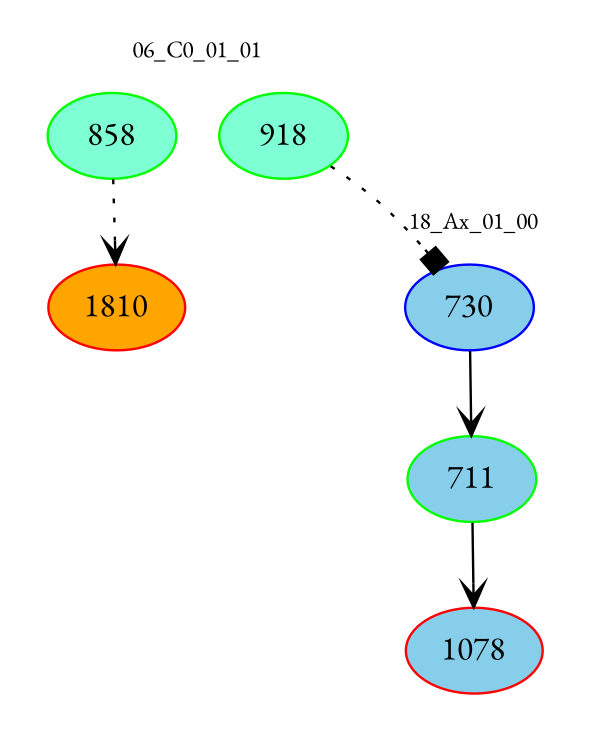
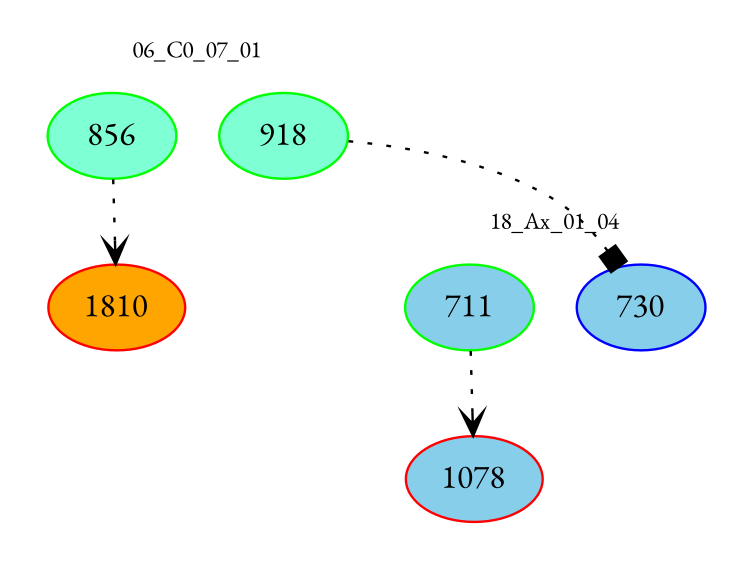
(198, 51) -> (198, 51)
(112, 136) -> (112, 136)
(474, 223) -> (555, 223)
(471, 382) -> none
(473, 553) -> (472, 382)
